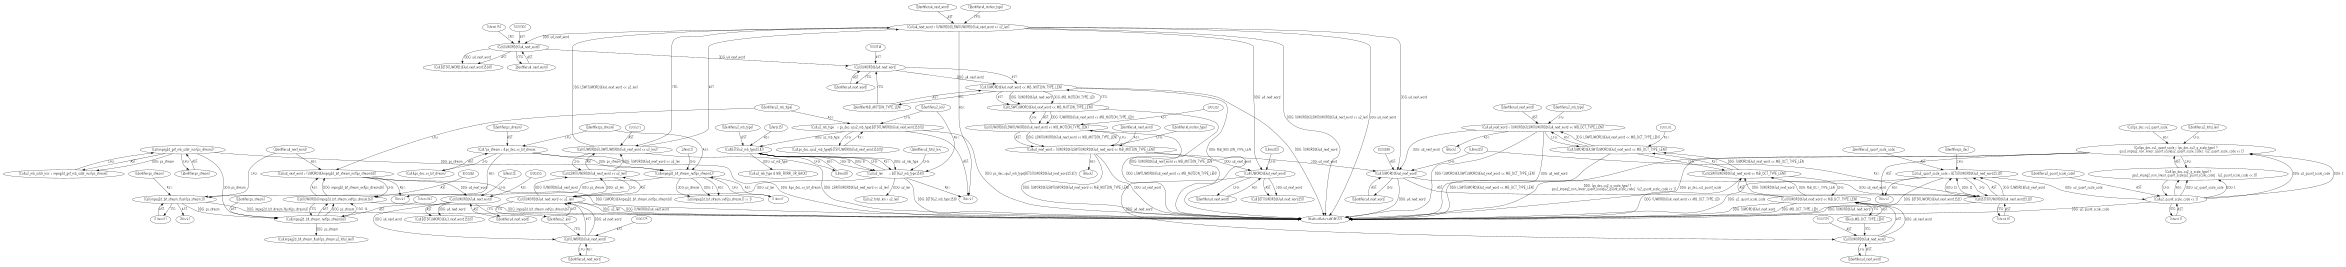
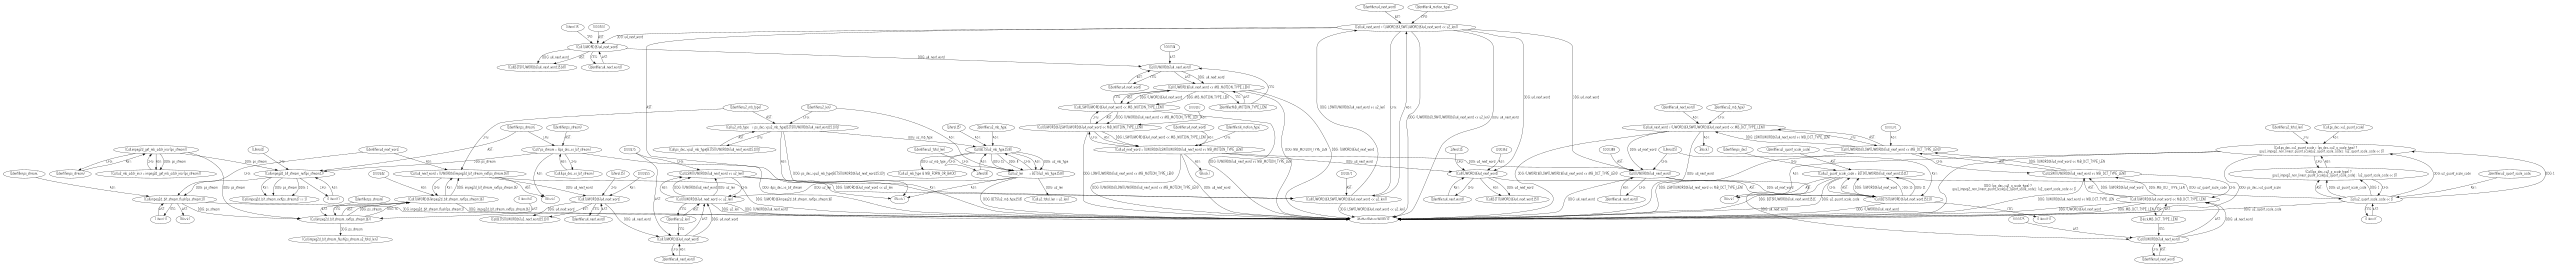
none -> (1502, 150)
(574, 160) -> (667, 161)
(2005, 210) -> none
